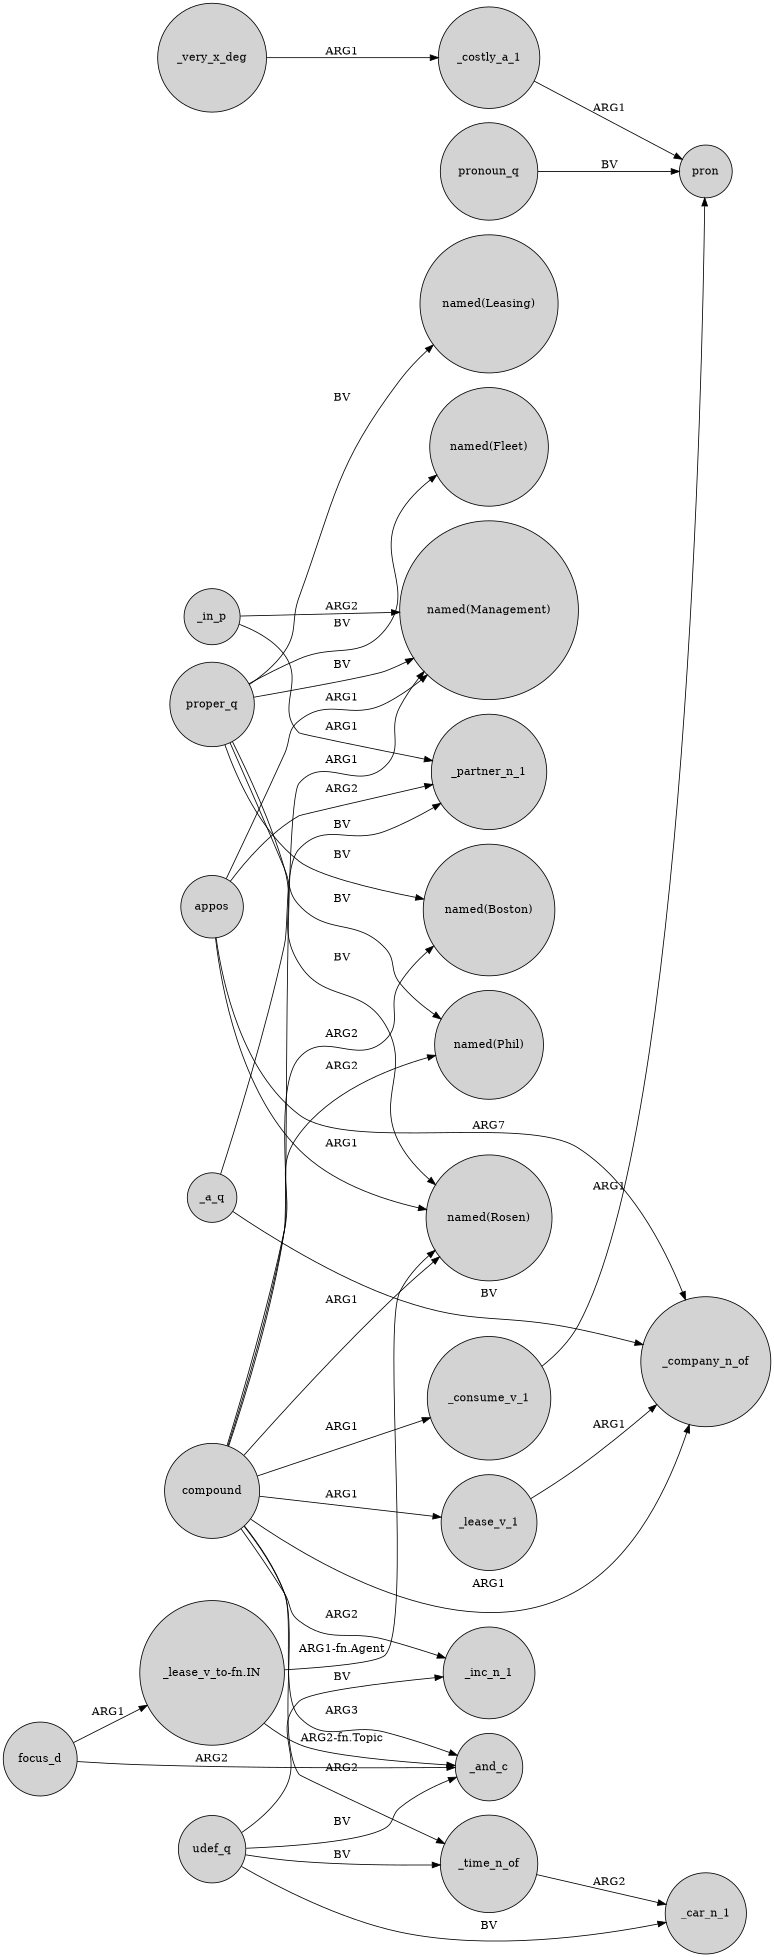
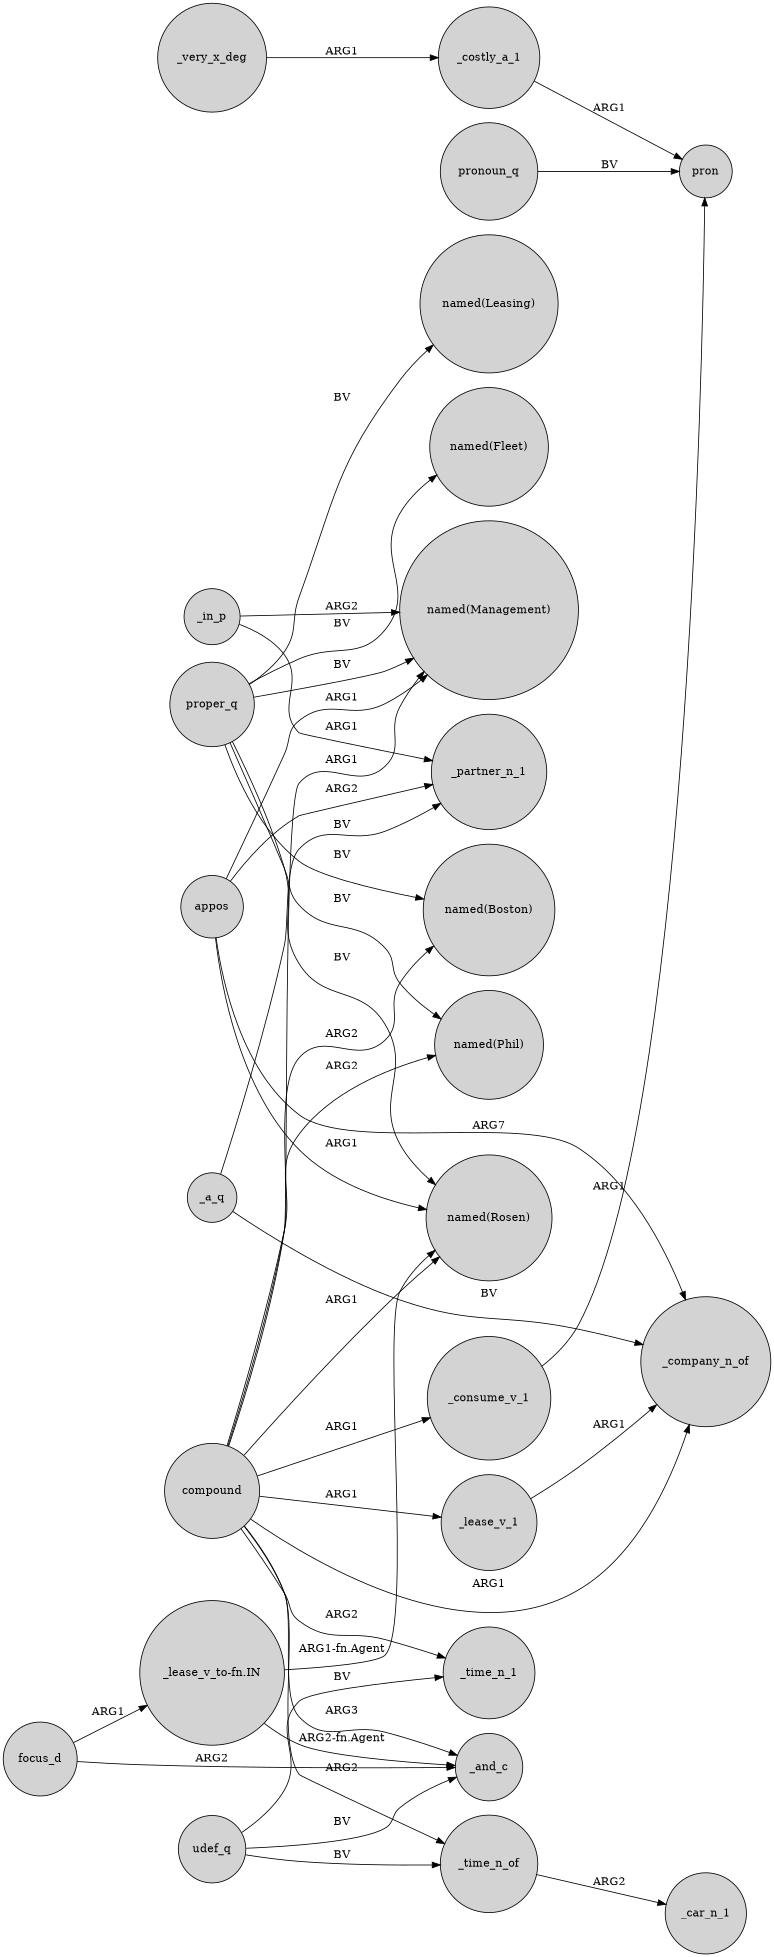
(489, 1673) -> (489, 1673)
(342, 1738) -> (342, 1738)
(443, 1938) -> none
